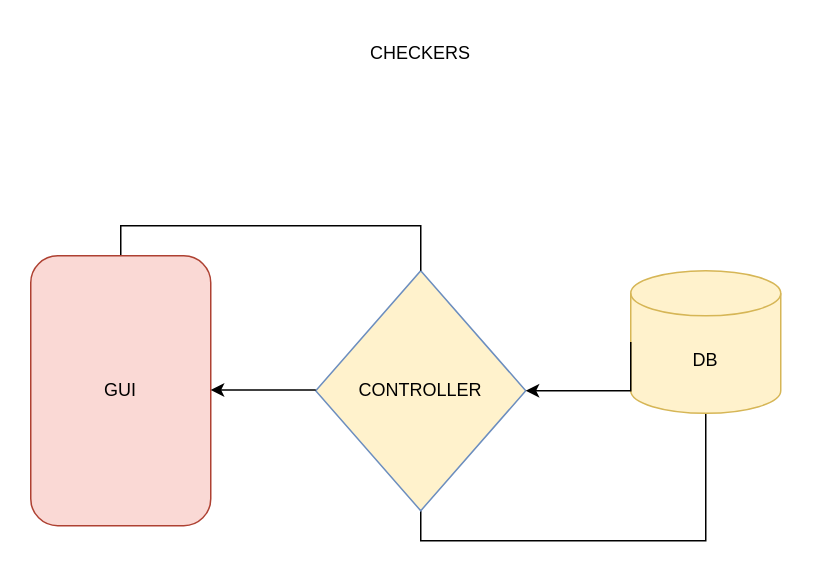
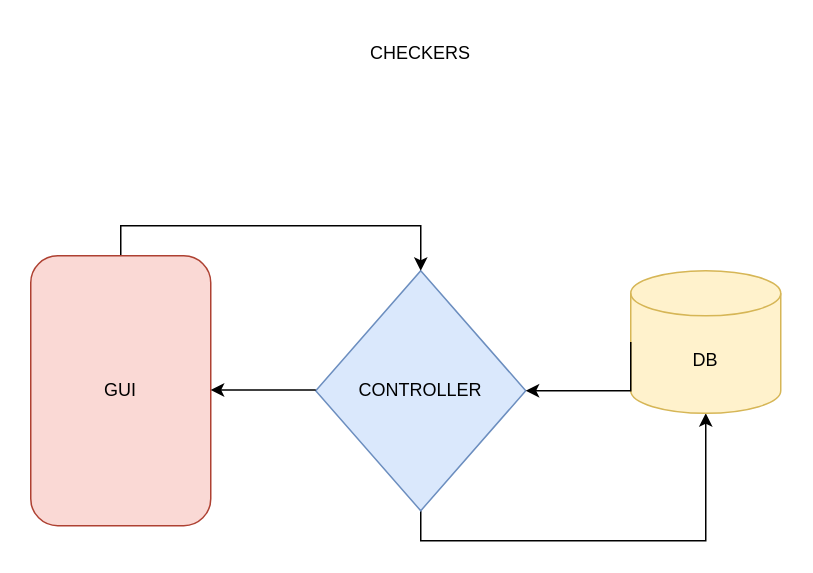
(421, 263) -> (421, 259)
(421, 391) -> (421, 391)
(706, 420) -> (706, 425)
